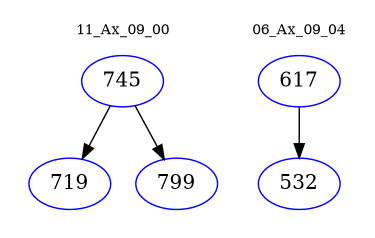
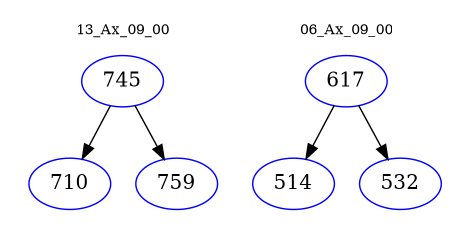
(123, 31) -> (123, 31)
(299, 31) -> (347, 31)
(70, 184) -> (70, 184)
(177, 184) -> (177, 184)
none -> (294, 184)
